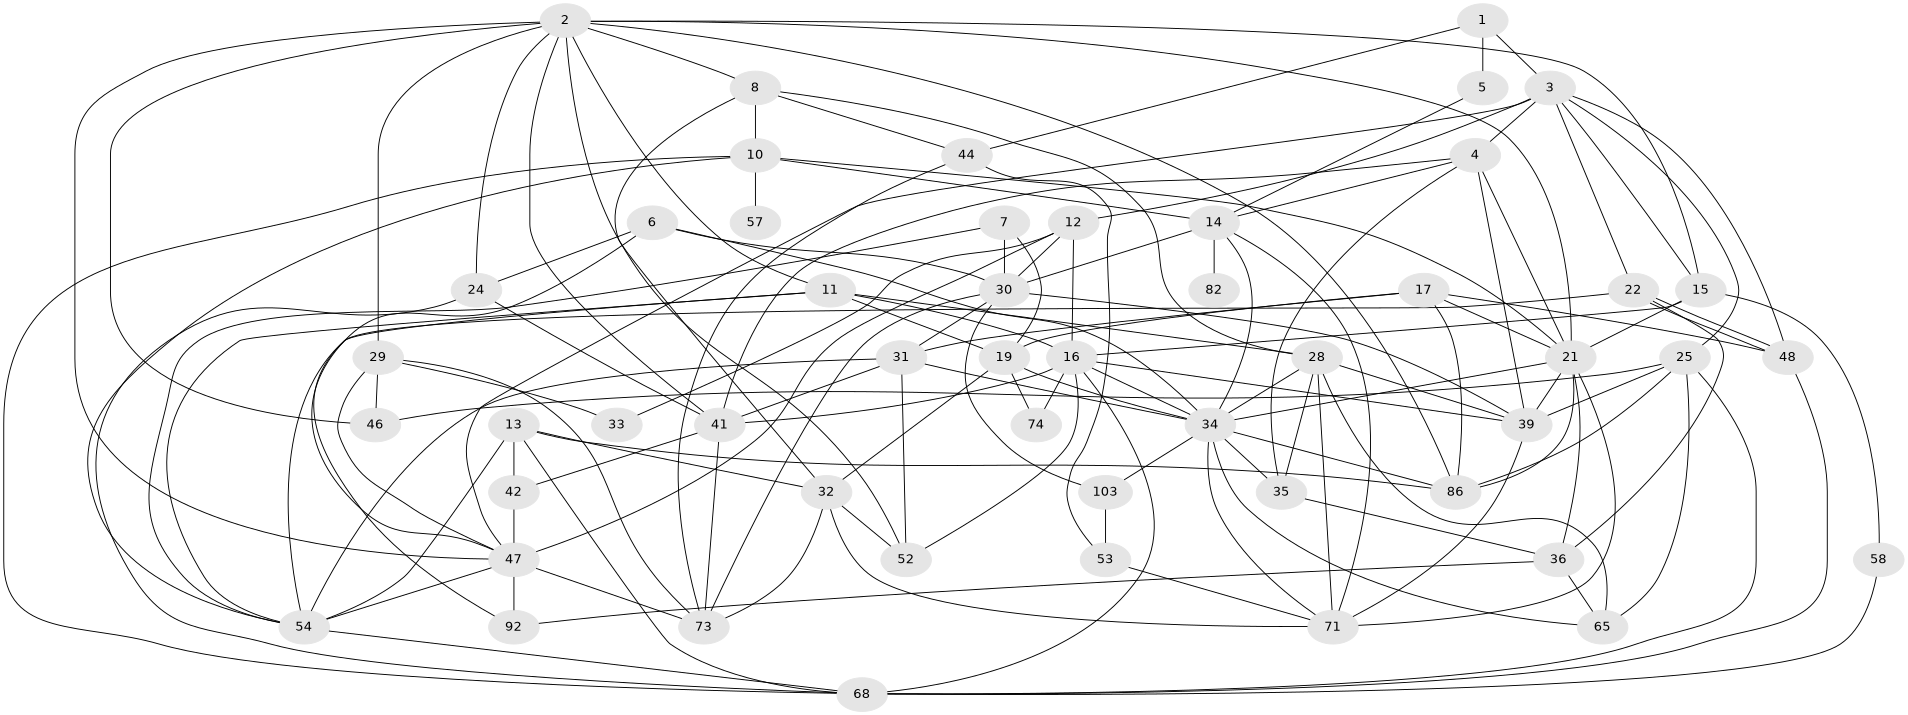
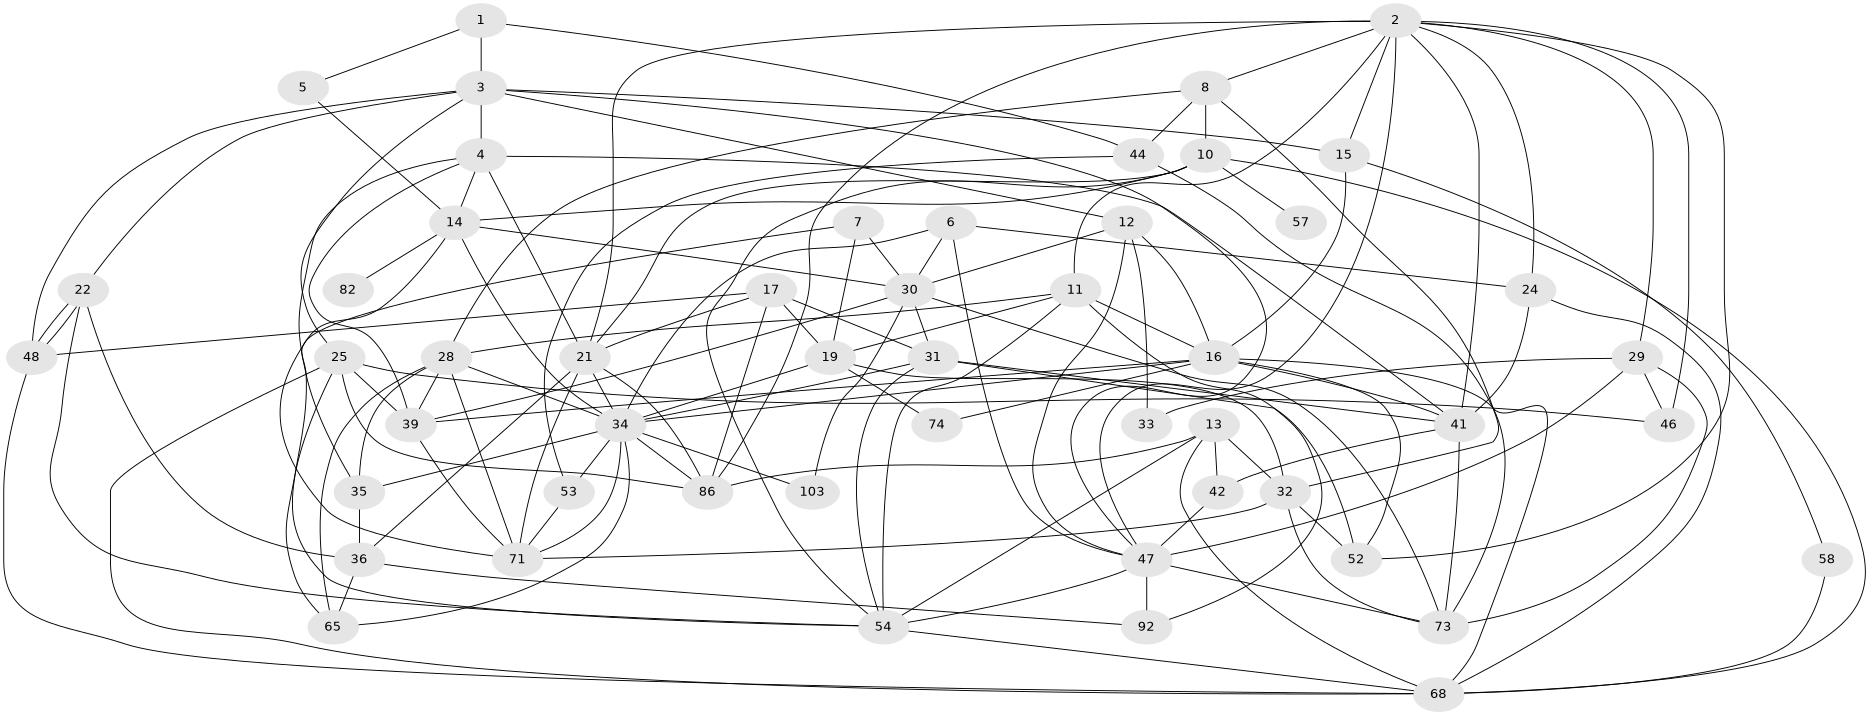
(1643, 320) -> none
(1549, 391) -> none
(1106, 526) -> (595, 459)
